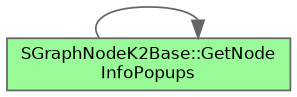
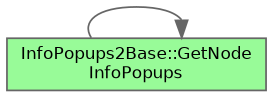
(149, 64) -> (137, 64)
